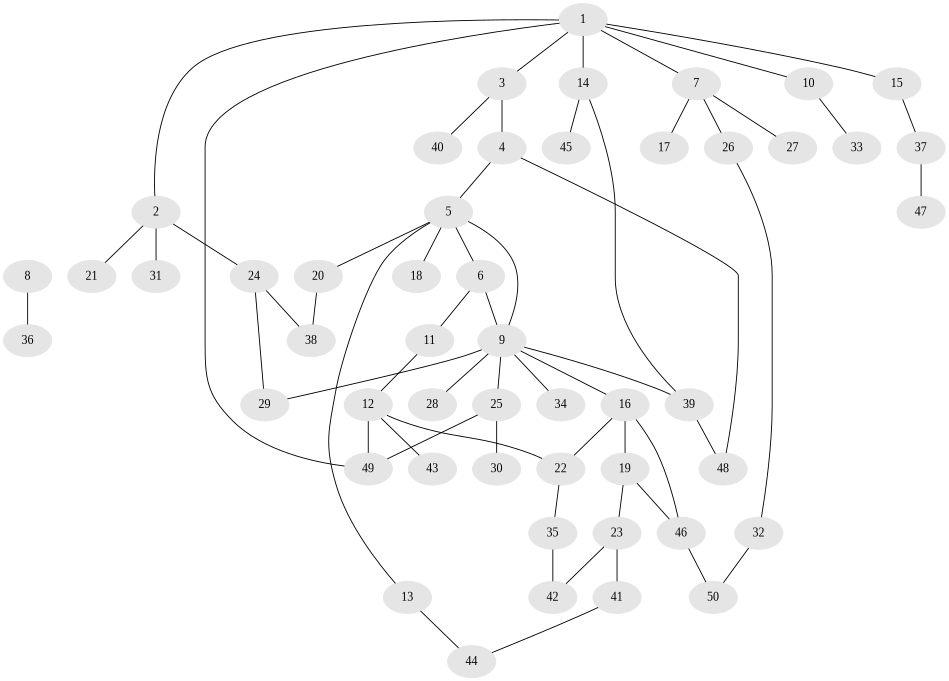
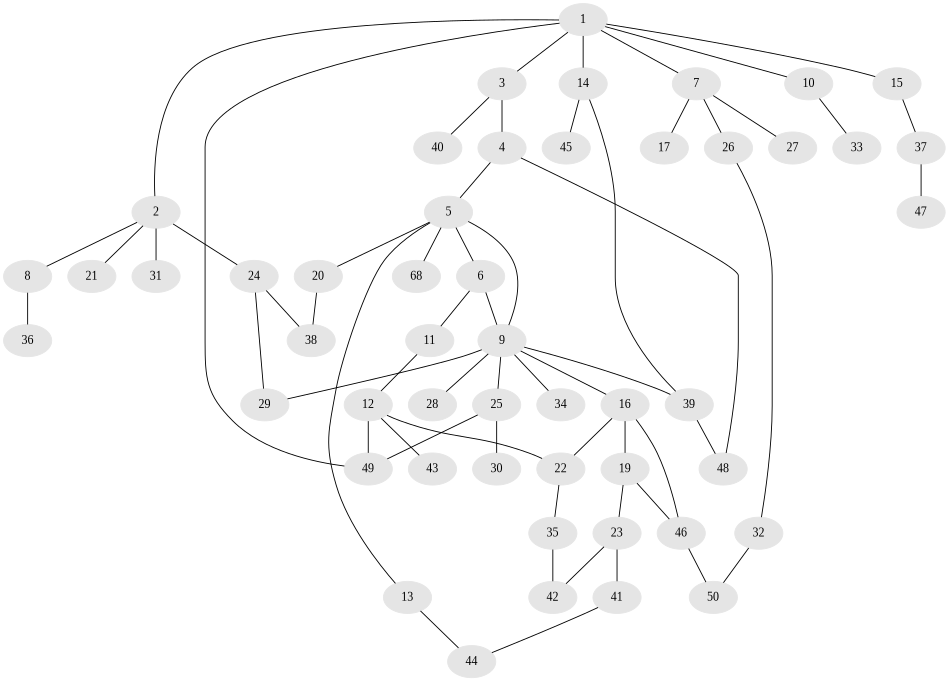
none -> (92, 244)
(416, 276) -> (416, 276)
